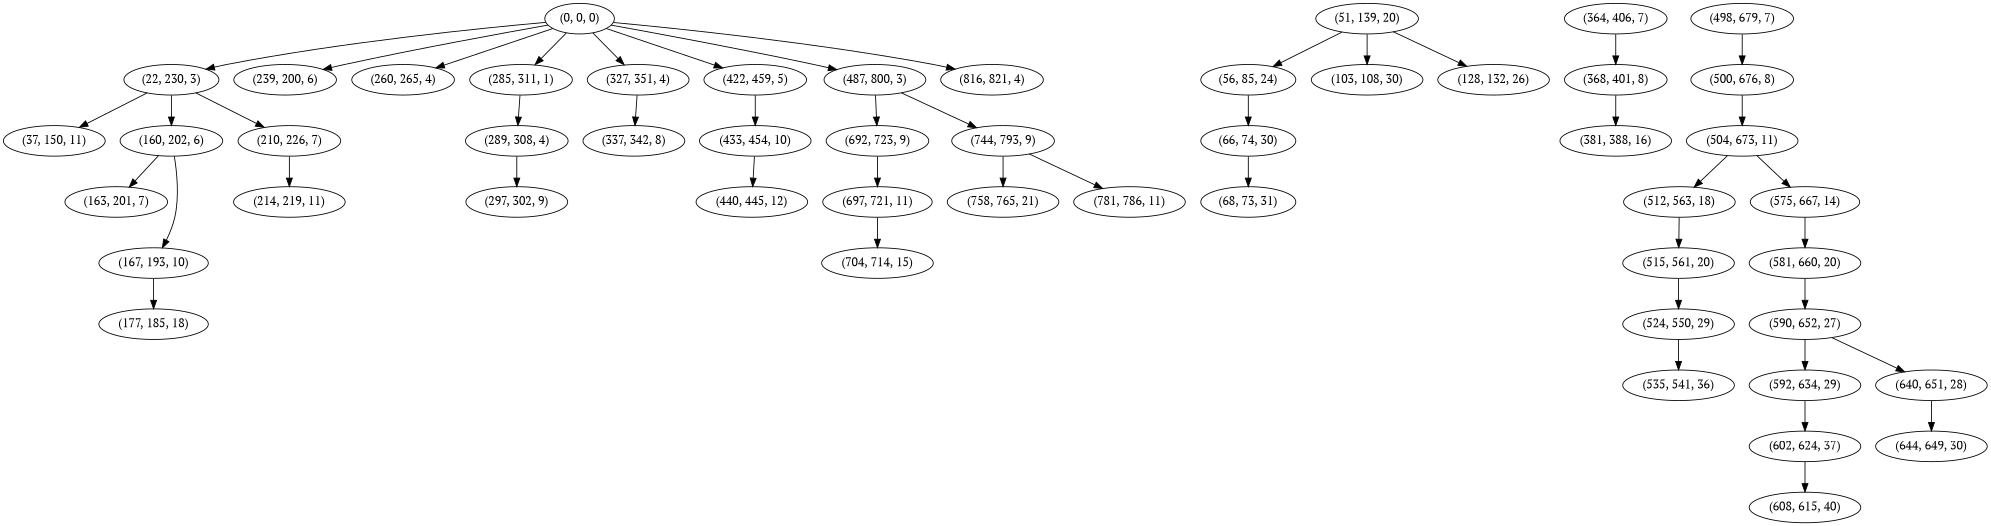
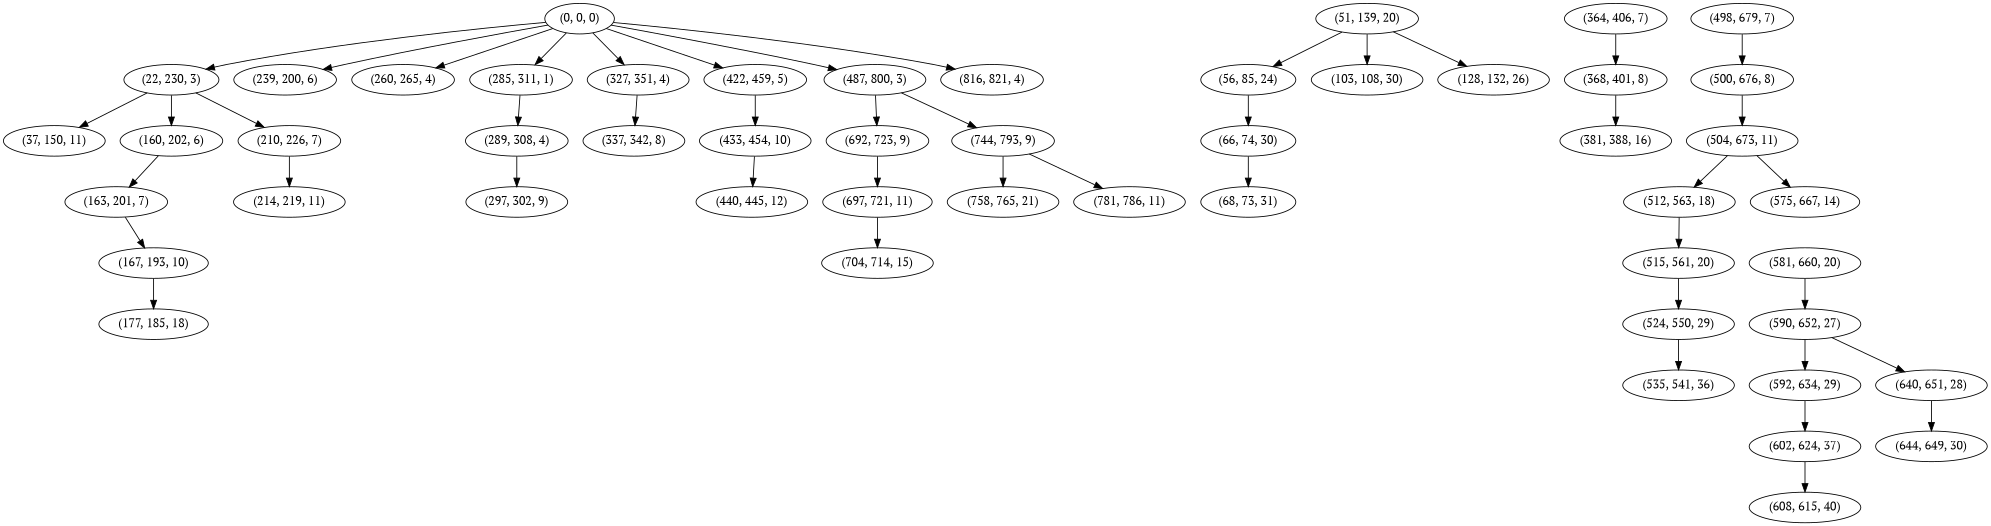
(177, 199) -> (133, 229)
(1805, 228) -> none
